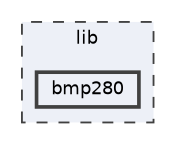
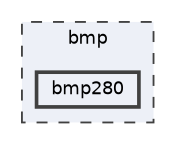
(88, 39) -> (88, 39)
